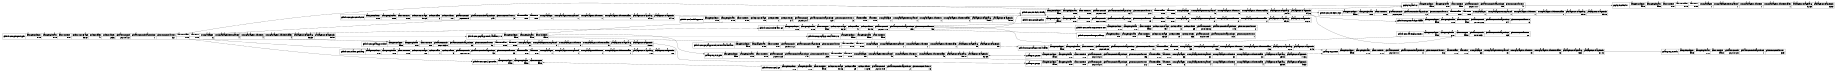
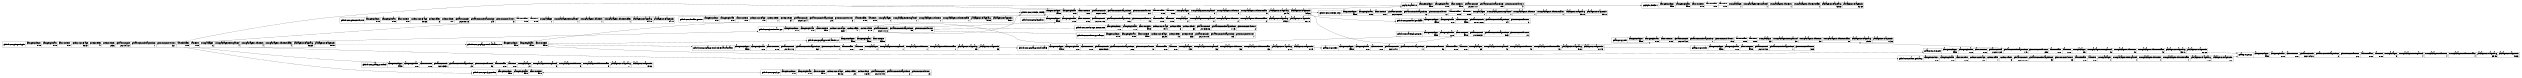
(1314, 54) -> (1607, 44)
(834, 62) -> (2235, 57)
